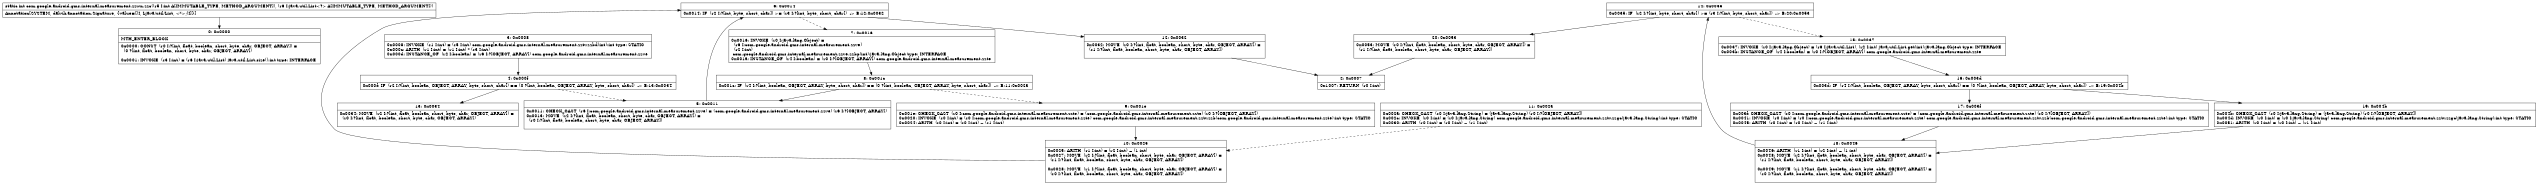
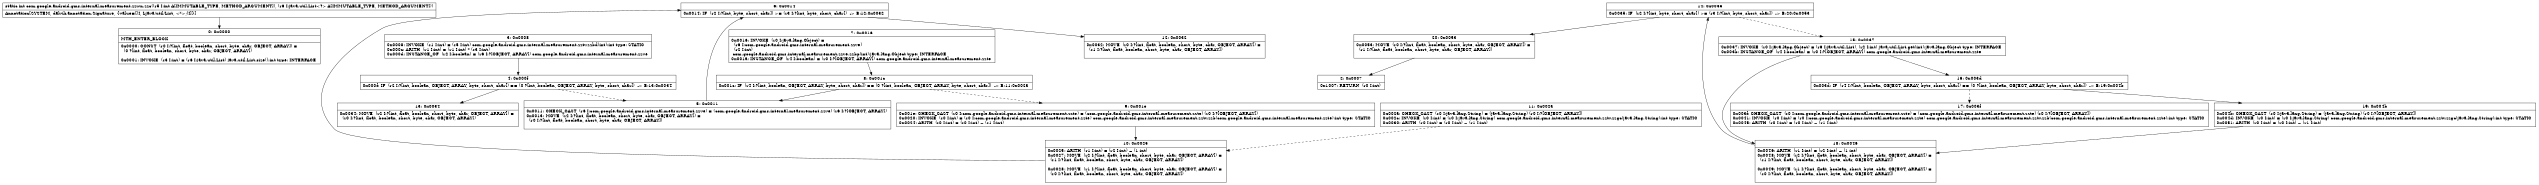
(812, 23) -> none
(1273, 66) -> none
(1969, 95) -> (1969, 95)
(1922, 133) -> (1737, 90)
